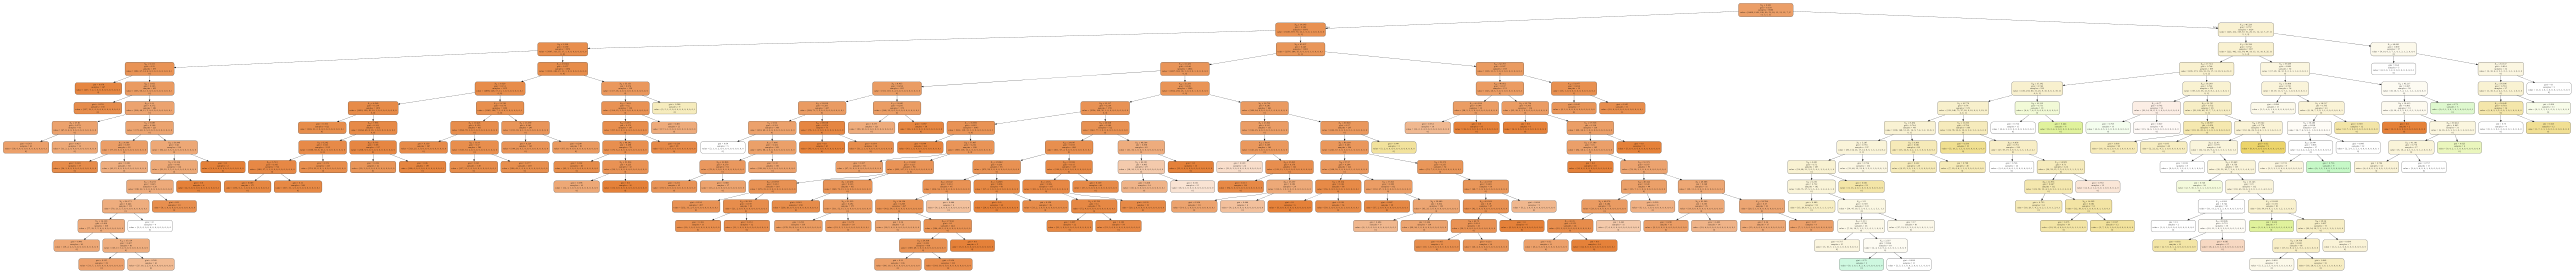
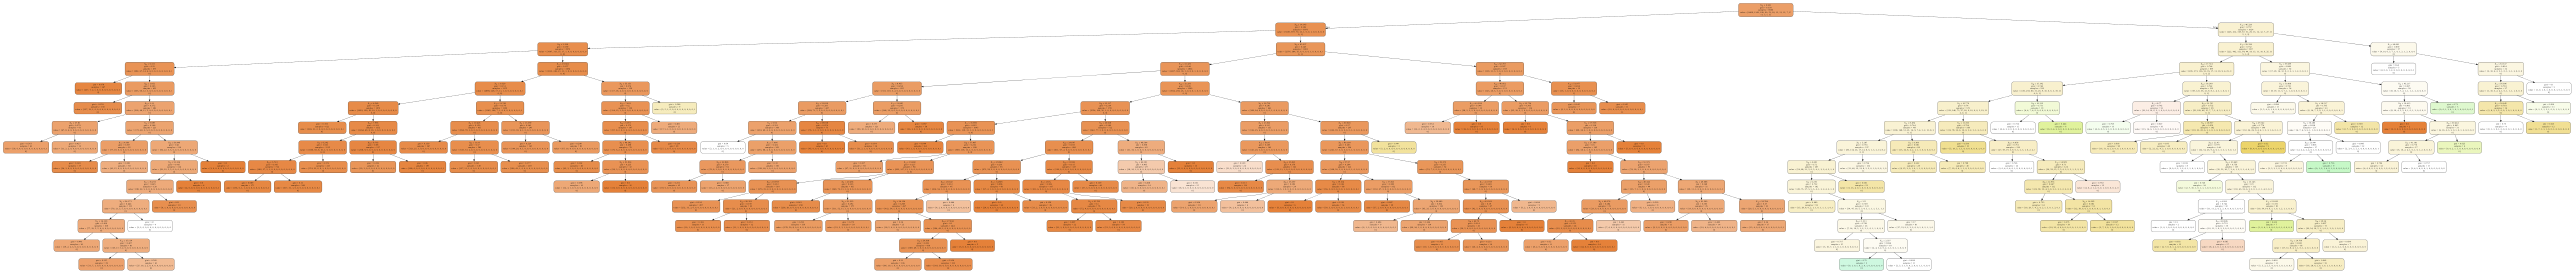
(1811, 226) -> none
